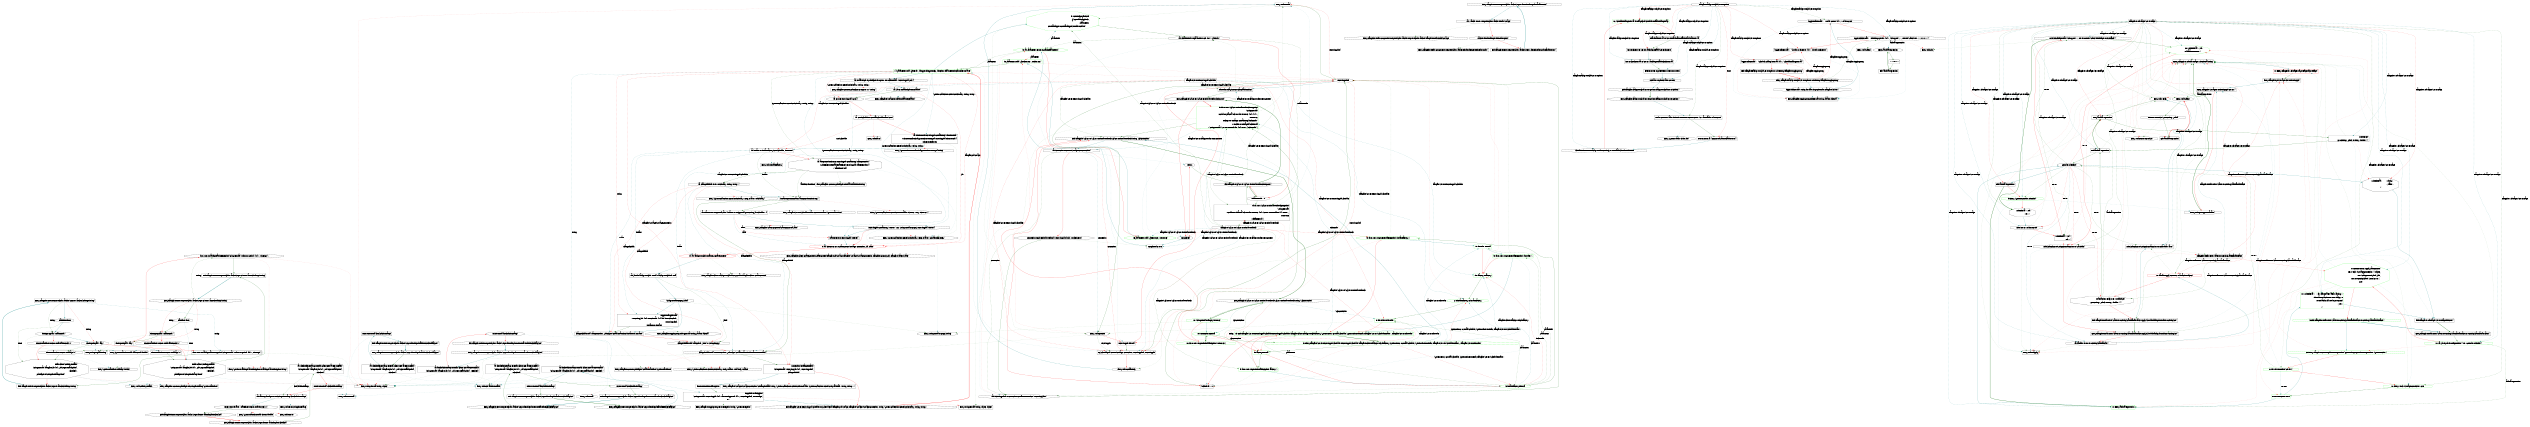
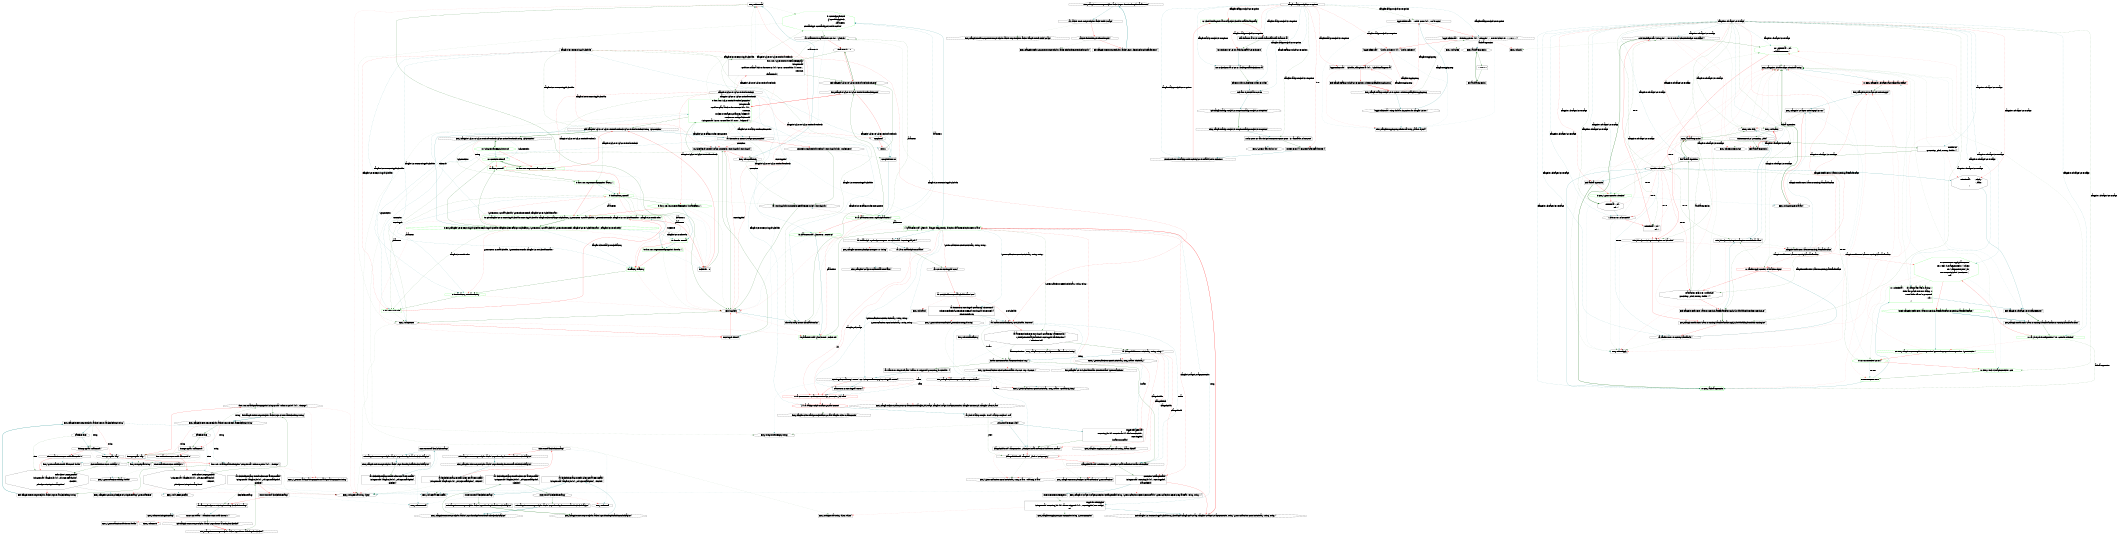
(1108, 40) -> (907, 109)
